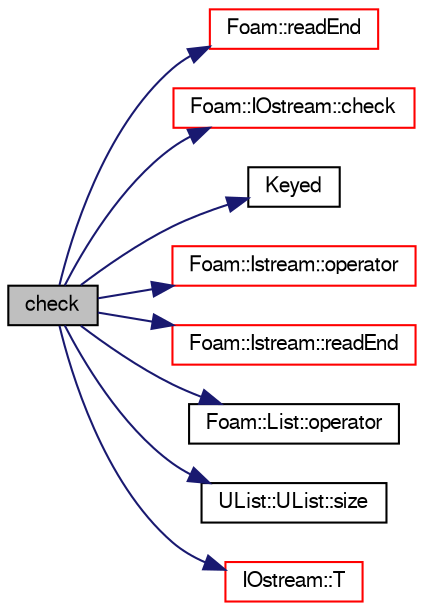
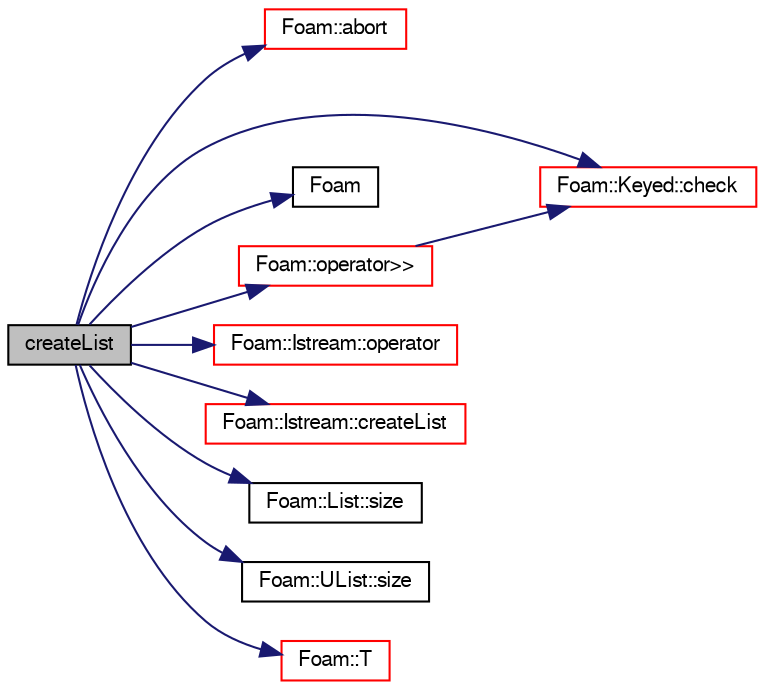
(294, 29) -> (336, 29)
(294, 108) -> (648, 187)
(294, 187) -> (336, 187)
none -> (336, 266)
(53, 305) -> (70, 345)
(294, 345) -> (336, 424)
(294, 424) -> (336, 503)
(294, 503) -> (336, 582)
(294, 582) -> (336, 661)
